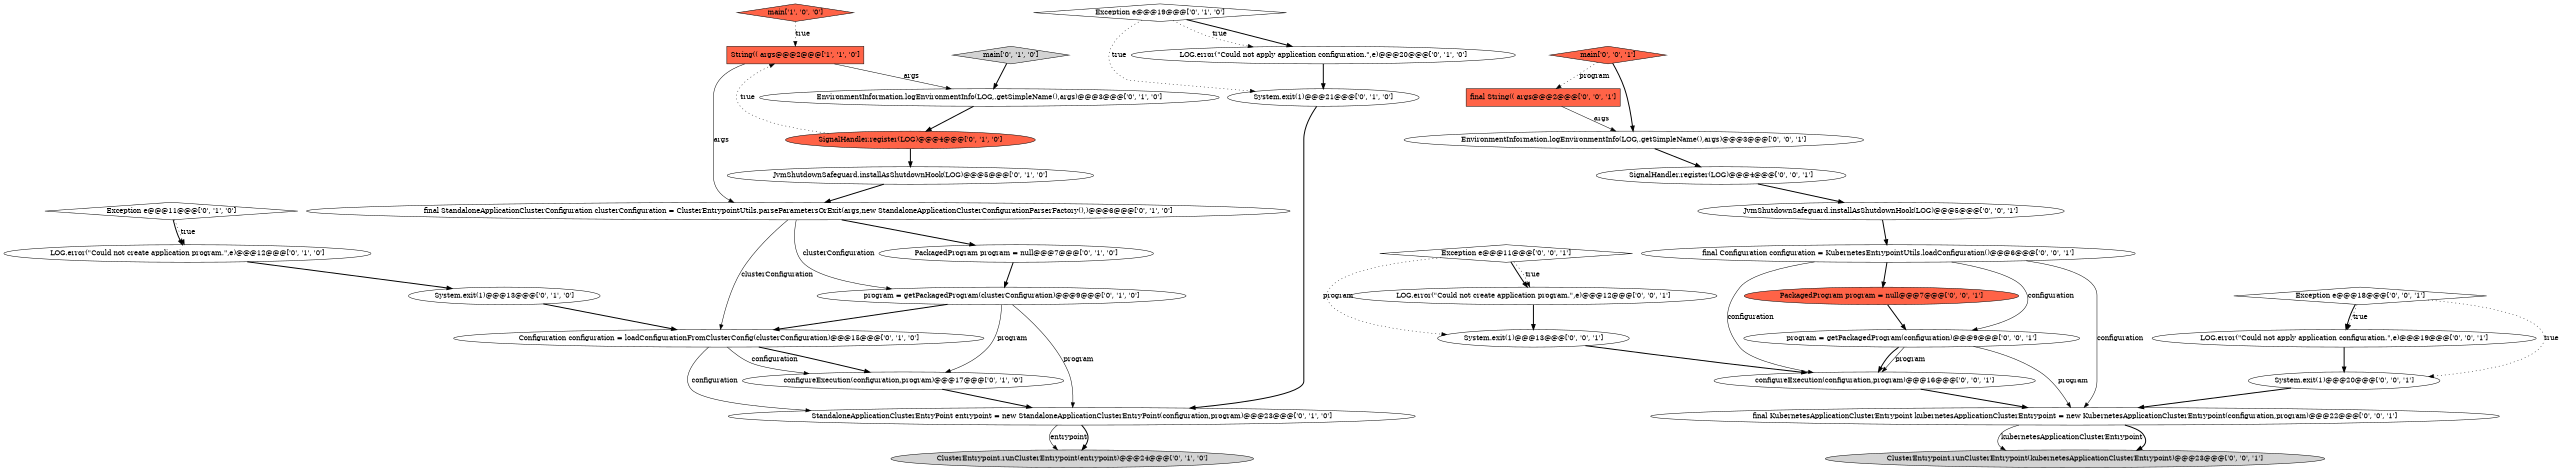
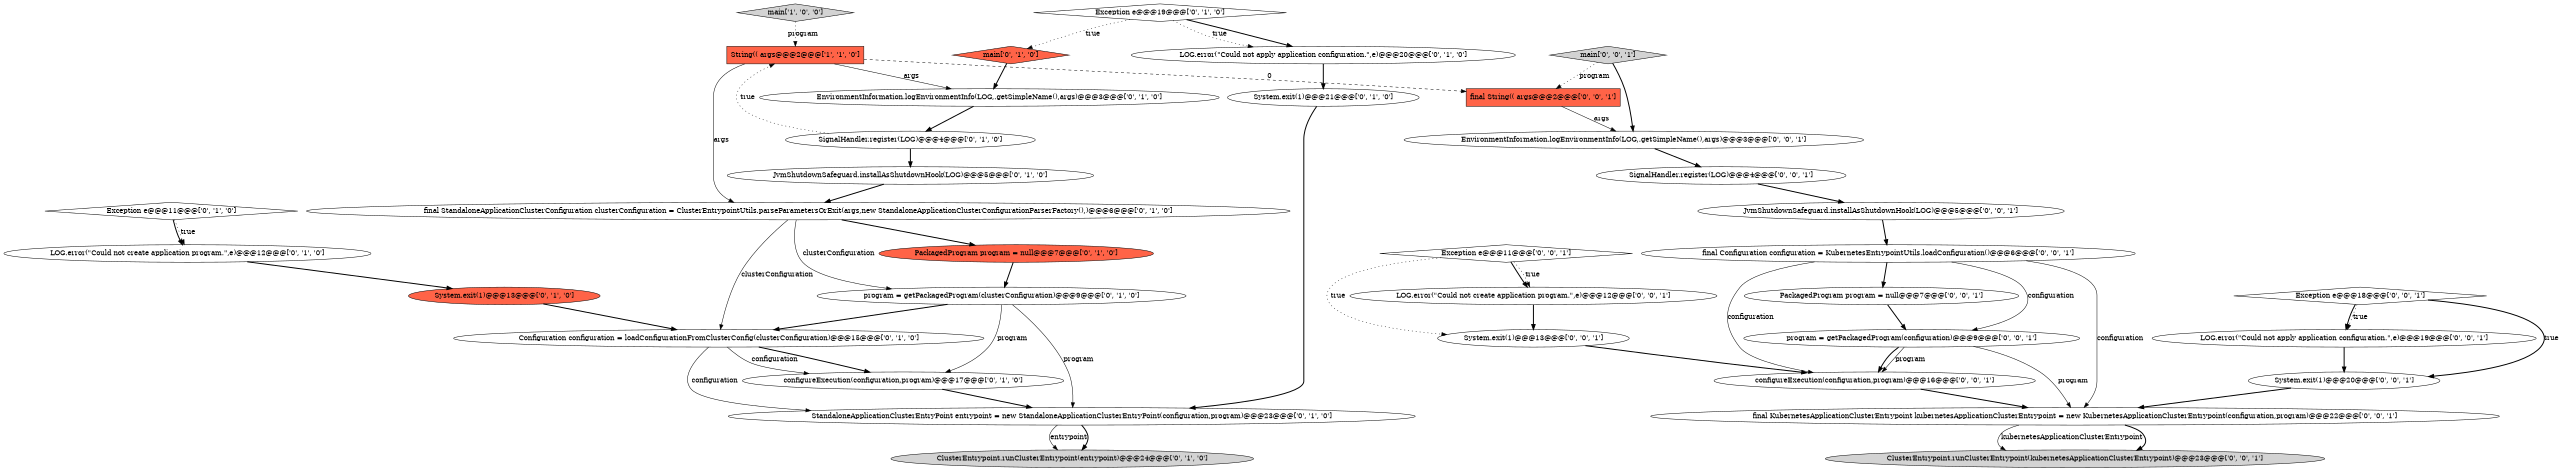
(795, 13) -> (795, 13)
(803, 34) -> (803, 34)
(1011, 55) -> (1011, 55)
(1608, 55) -> (1608, 55)
none -> (1163, 75)
(1147, 82) -> (1080, 32)
(910, 140) -> (910, 140)
(1016, 254) -> (1016, 254)
(504, 296) -> (504, 296)
(1338, 296) -> (1338, 296)
(1882, 296) -> (1882, 296)
(2544, 336) -> (2544, 336)
